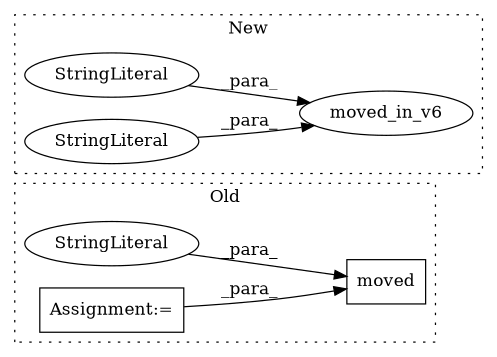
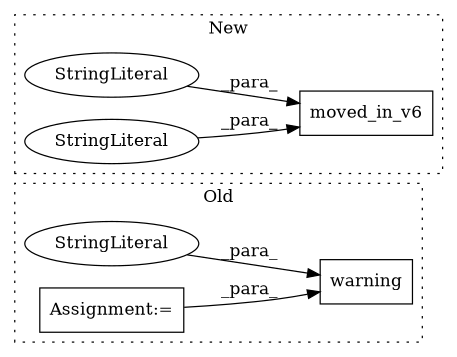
(386, 113) -> (366, 113)
(386, 282) -> (366, 282)
